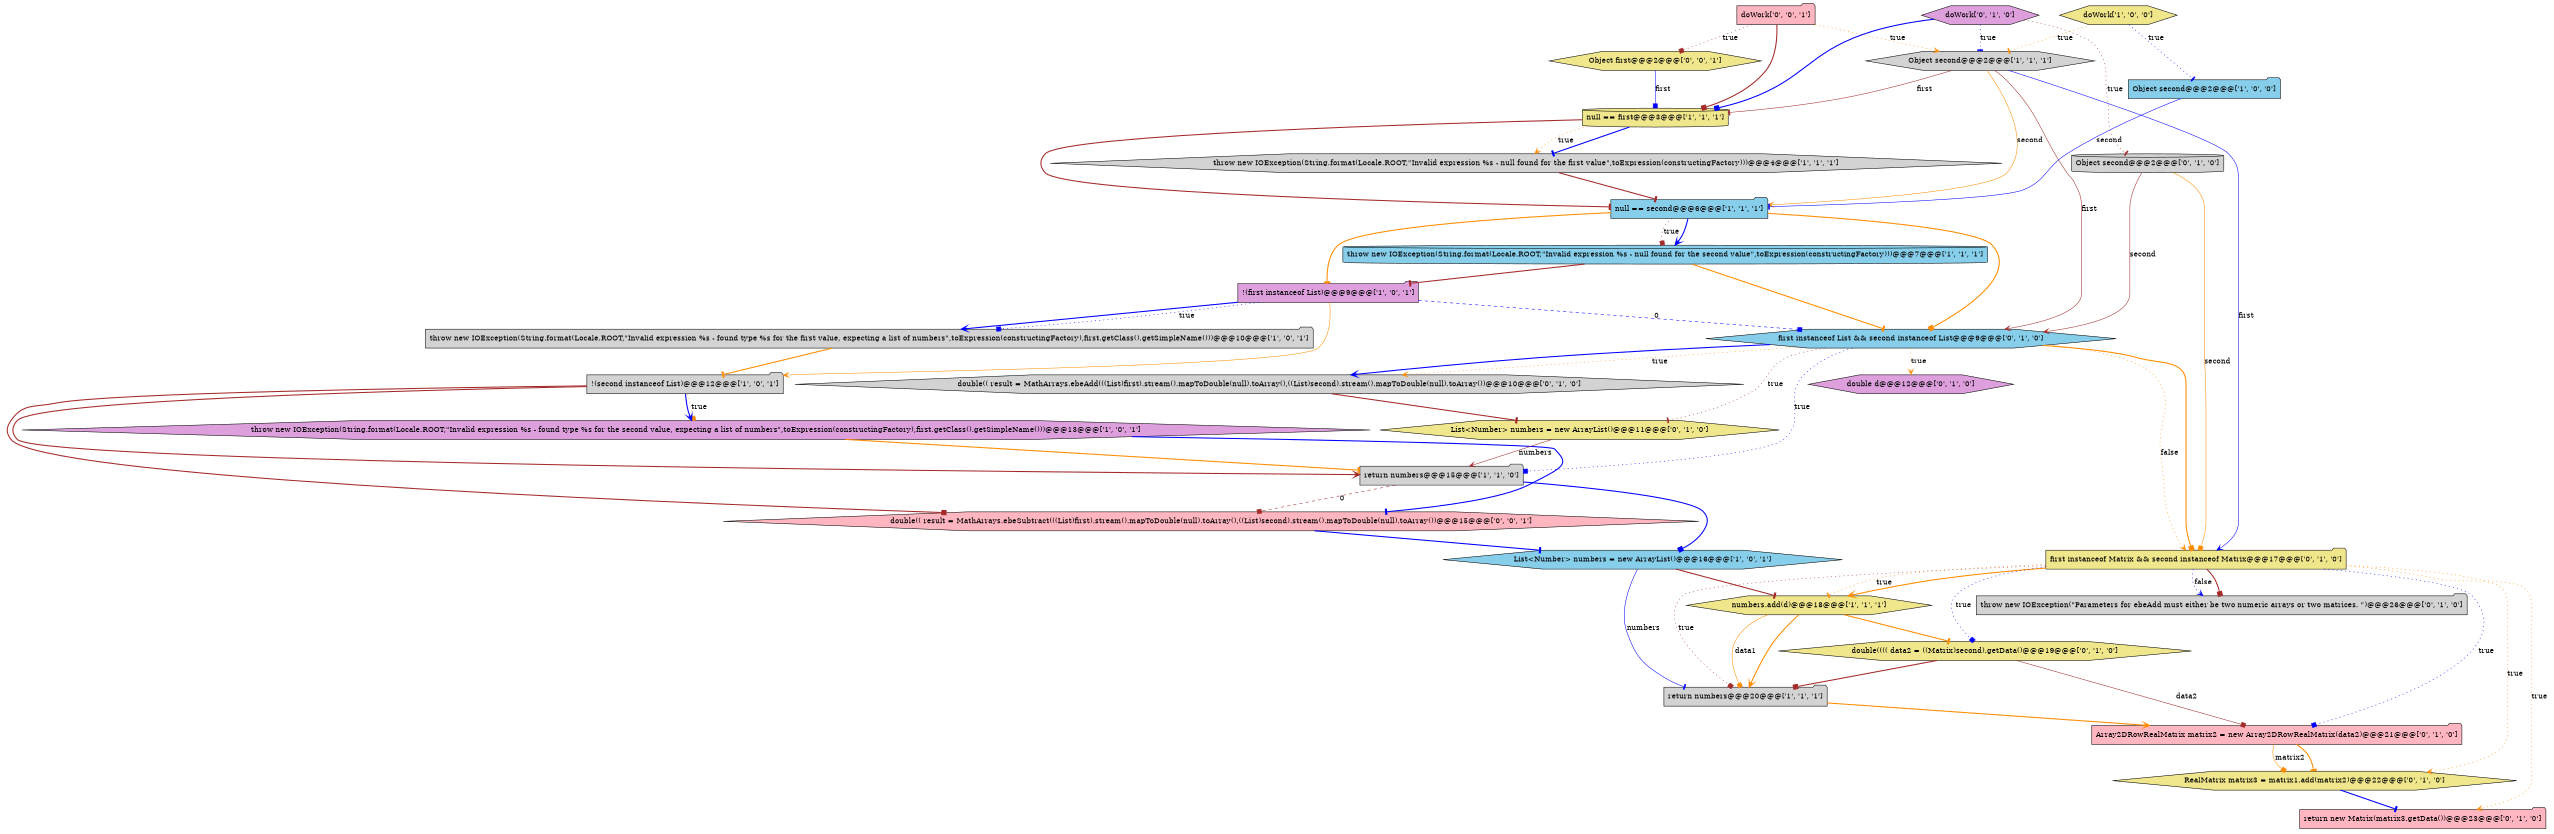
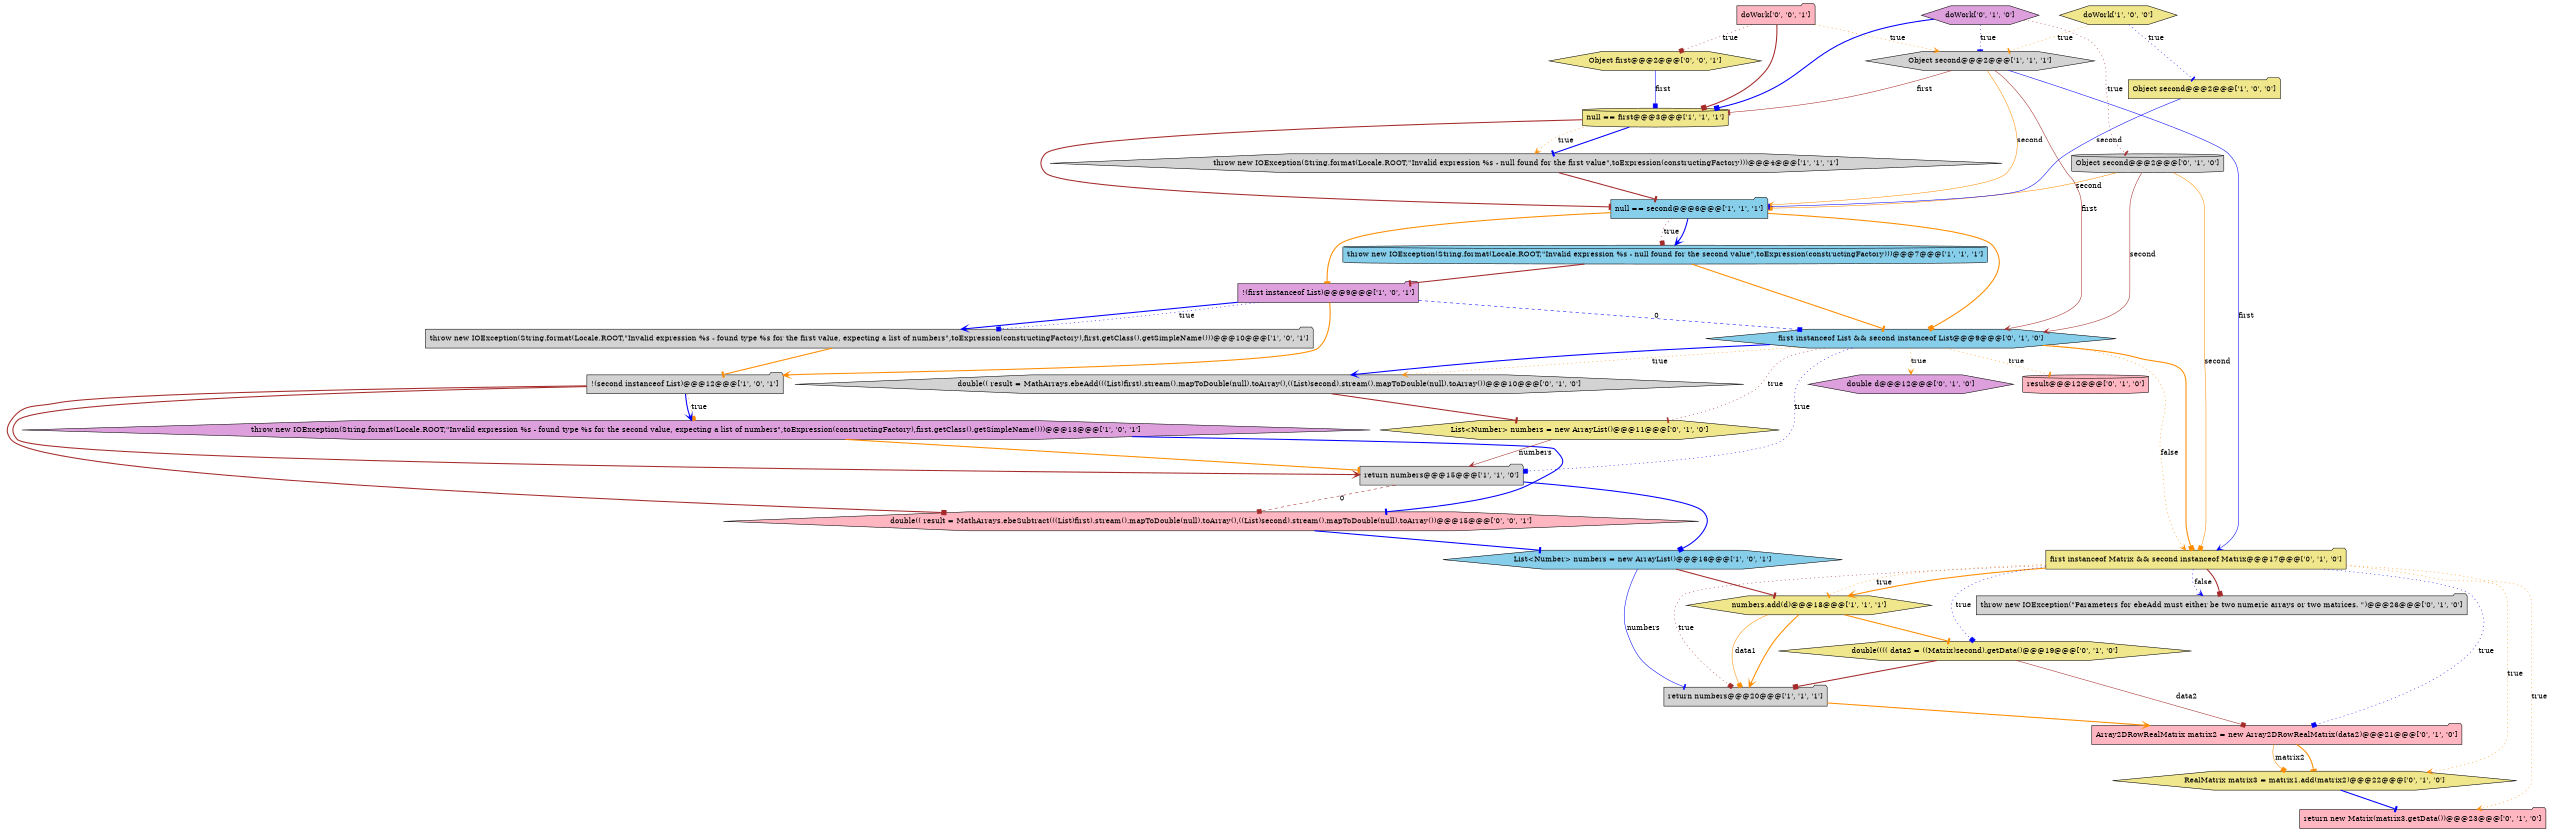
(2204, 89) -> (2204, 89)
none -> (2032, 191)
(1078, 367) -> (1078, 367)
none -> (2086, 384)
